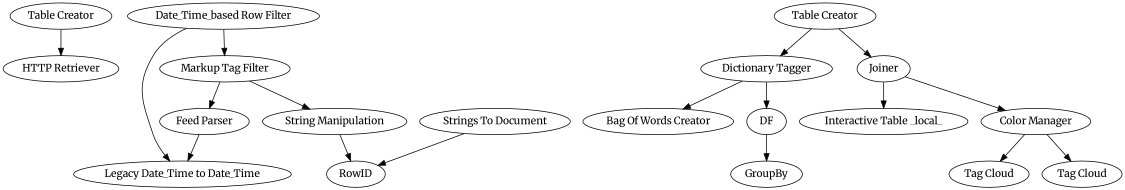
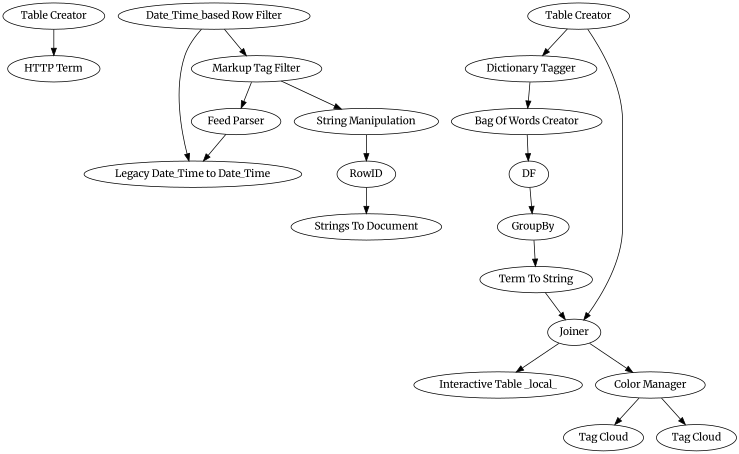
(61, 69) -> (54, 69)
(767, 92) -> (528, 144)
(425, 148) -> (366, 197)
none -> (536, 280)
